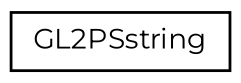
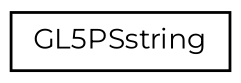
(121, 42) -> (121, 42)
